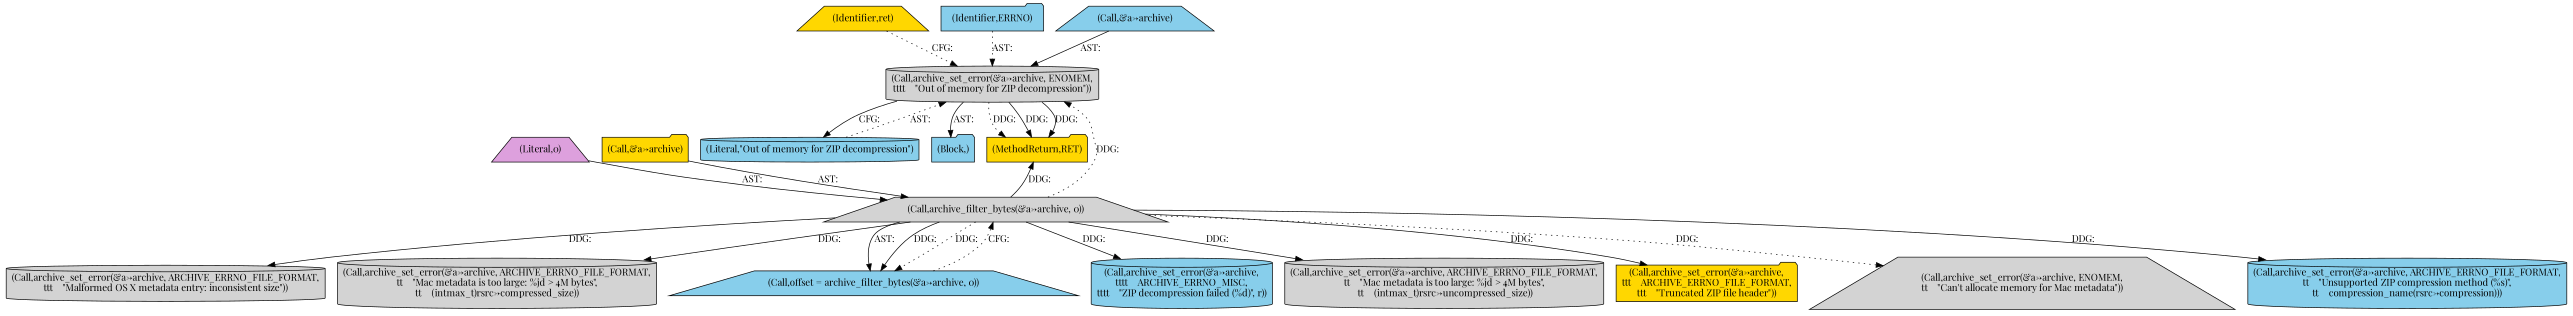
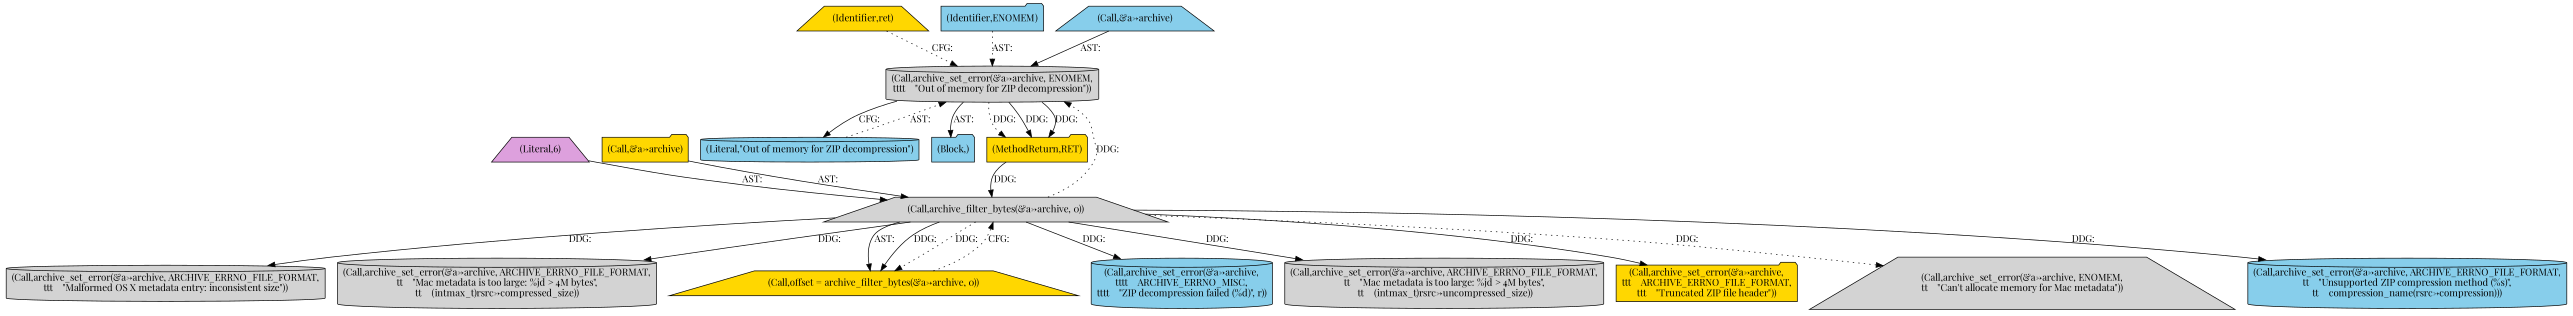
(992, 19) -> (992, 19)
(540, 150) -> (540, 150)
(1022, 184) -> (994, 174)
(874, 283) -> (874, 283)
